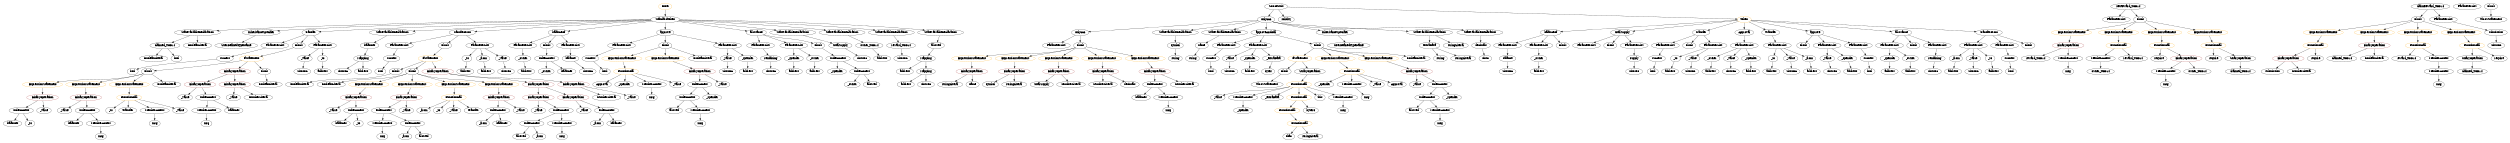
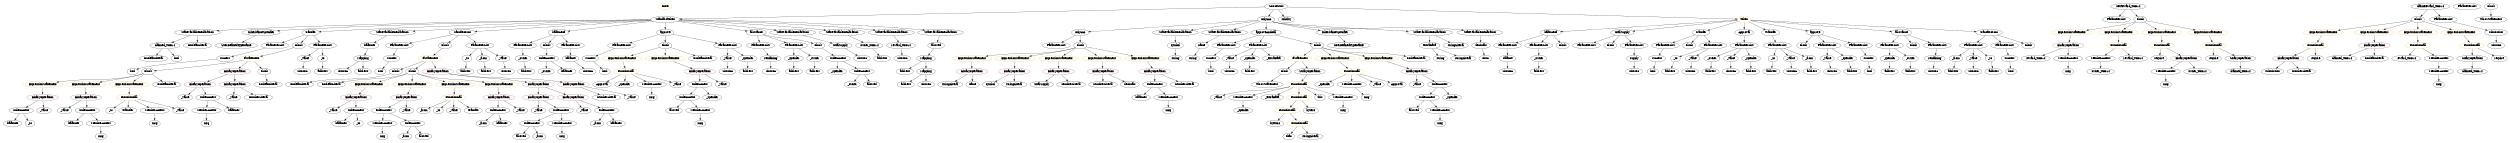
(665, 12) -> (973, 13)
(1268, 72) -> none
none -> (1275, 124)
